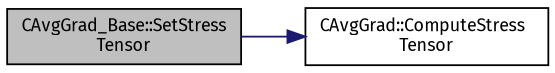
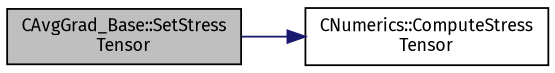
(427, 37) -> (427, 37)
